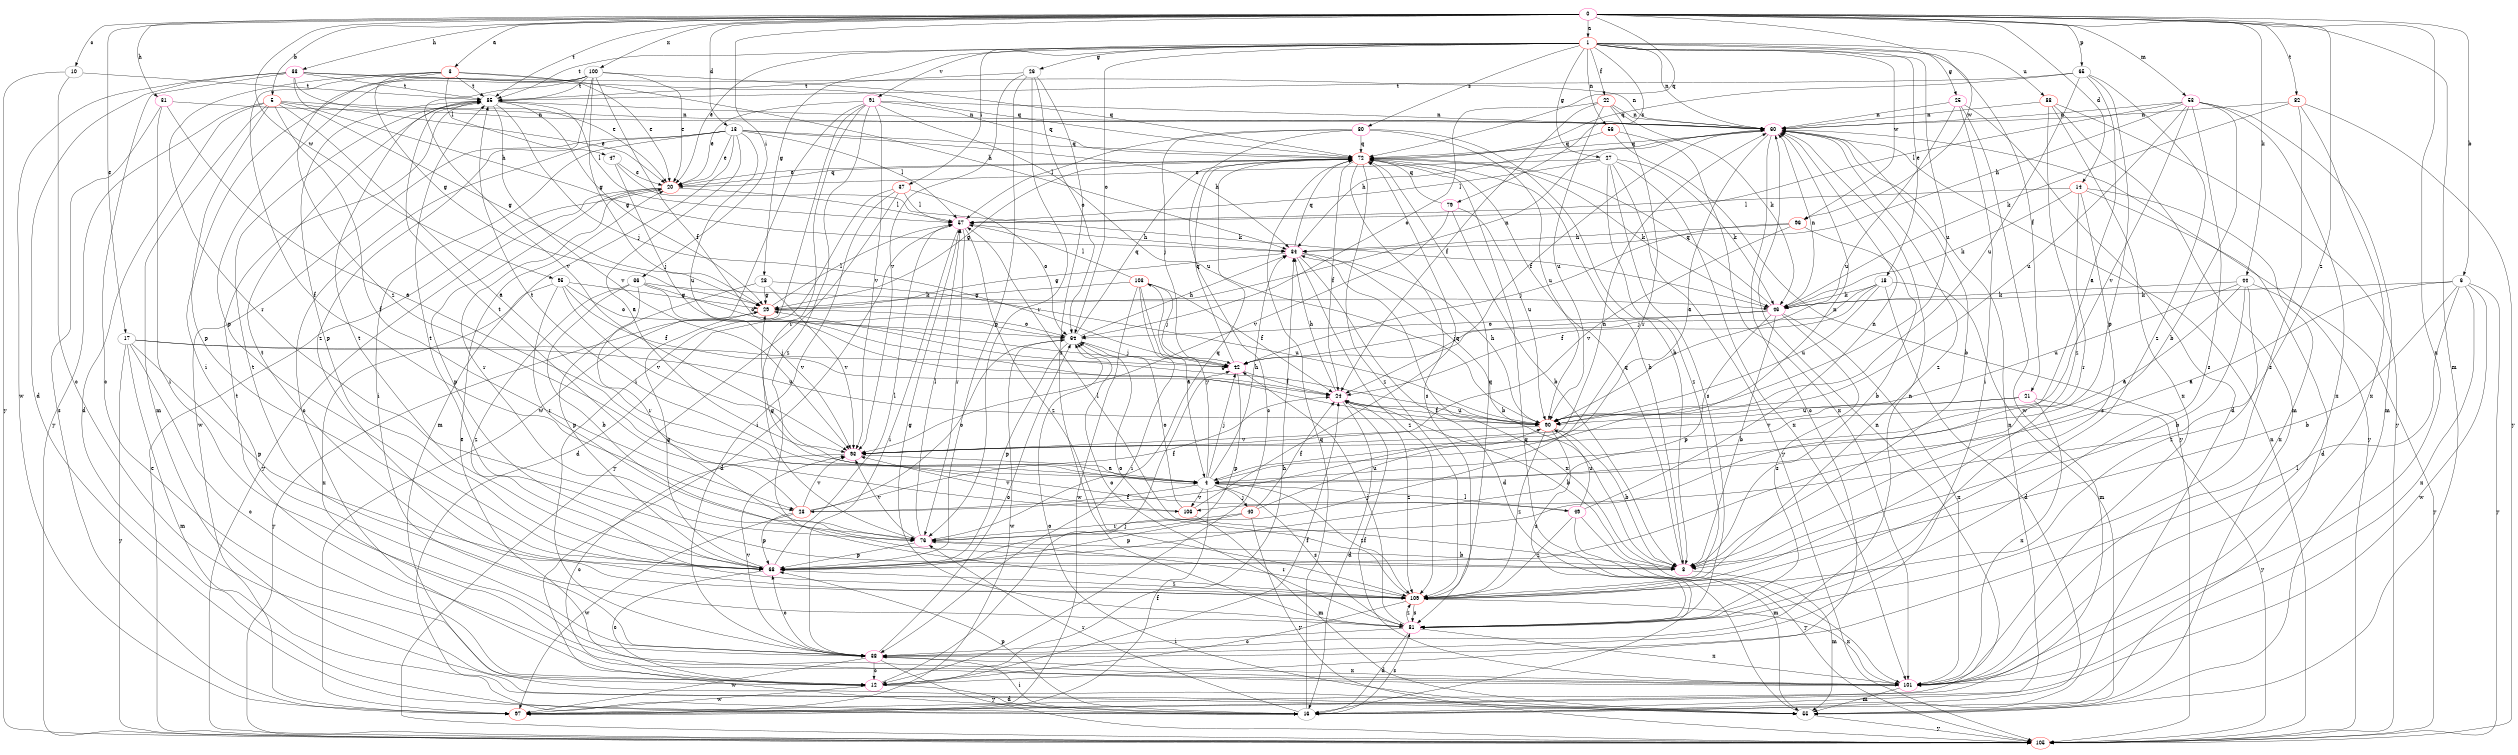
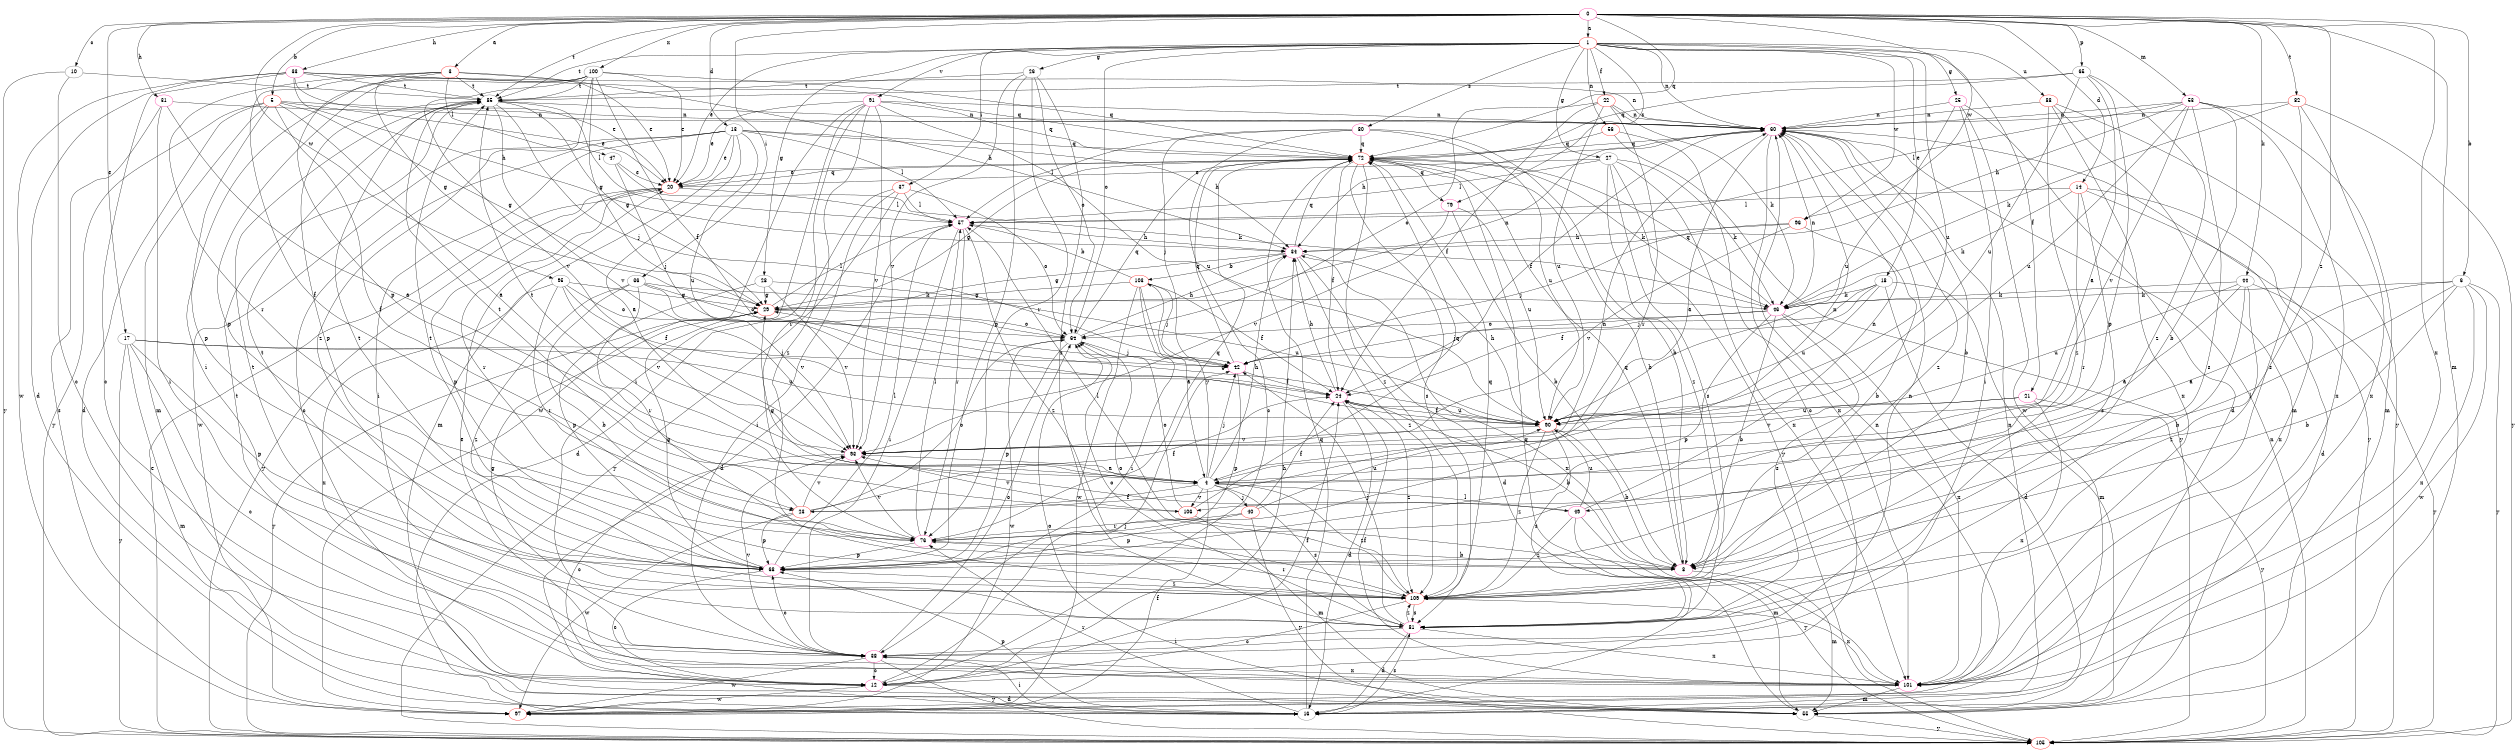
(1412, 179) -> (1413, 170)
(1083, 252) -> (1083, 252)
(393, 296) -> (393, 296)
(1493, 403) -> (1222, 266)
(971, 581) -> (722, 589)
(1834, 630) -> (2036, 443)
